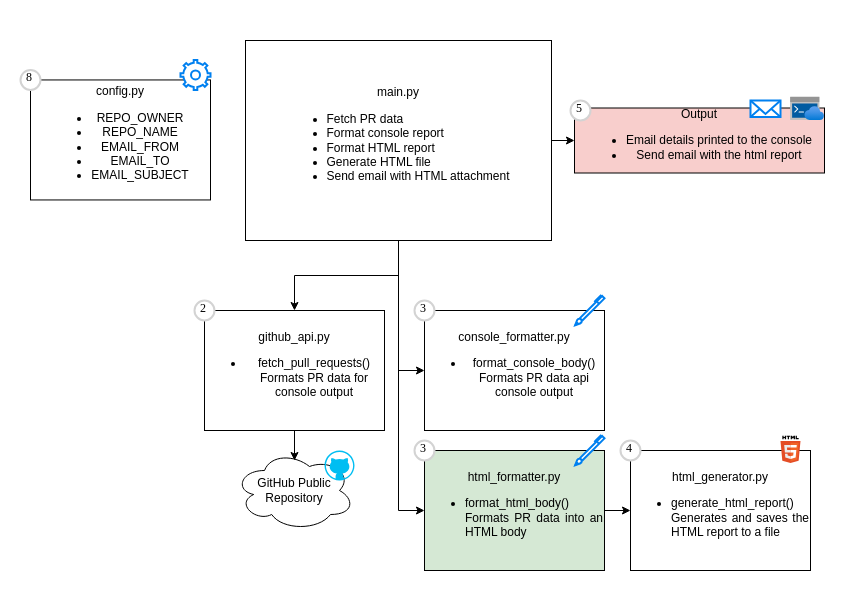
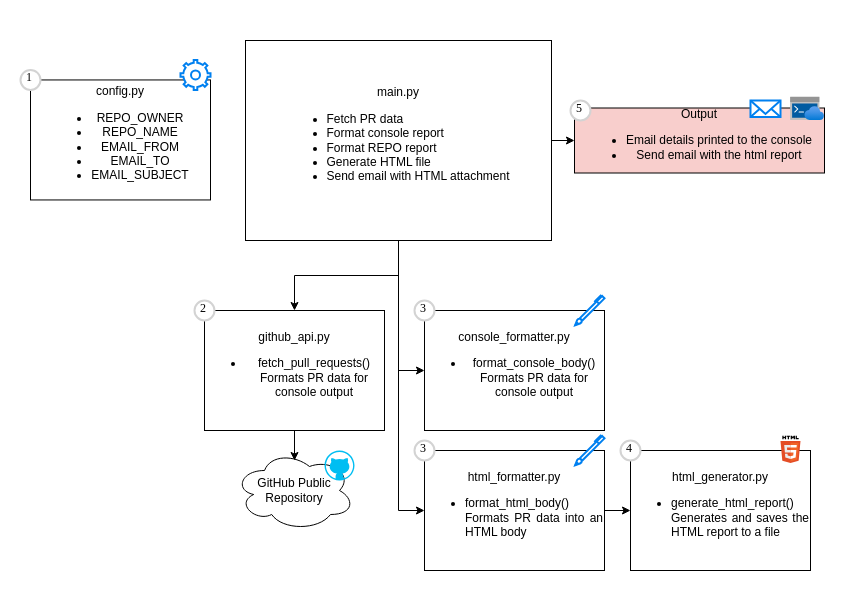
(30, 78) -> (30, 78)
(399, 141) -> (399, 141)
(515, 371) -> (515, 371)
(515, 511) -> (515, 511)
